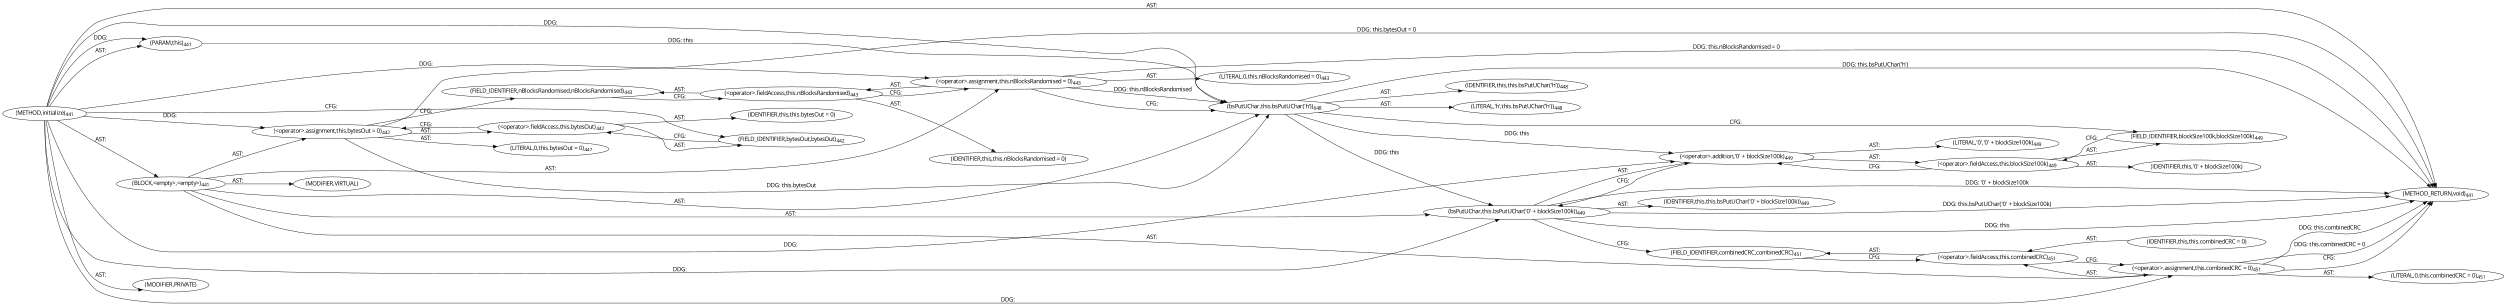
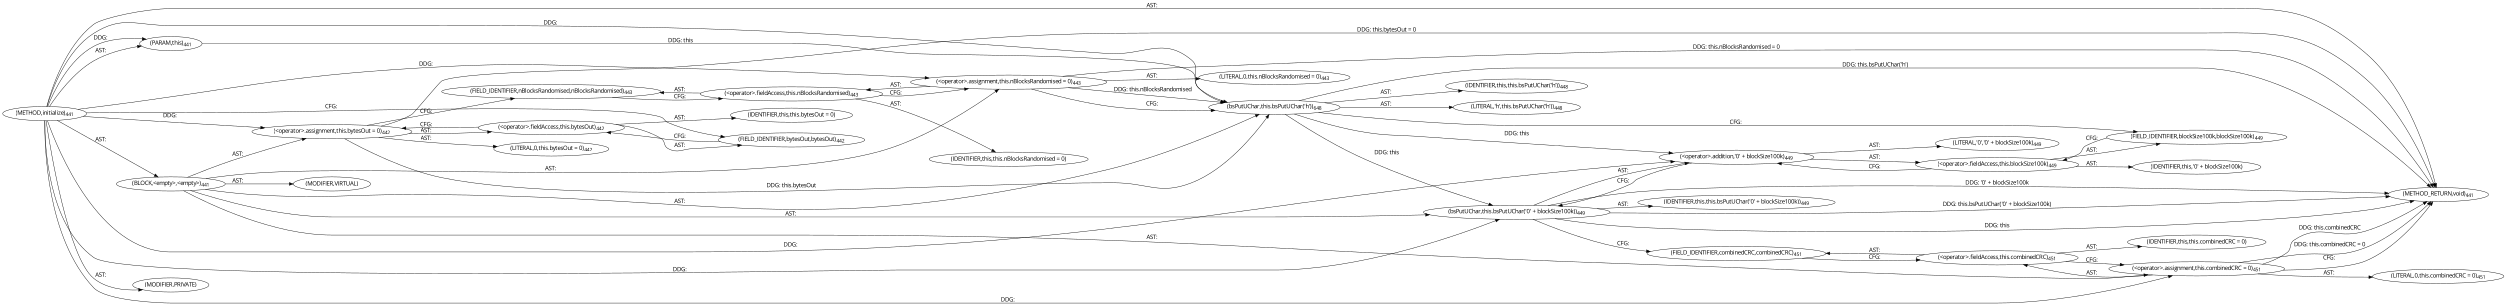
(2080, 243) -> (2098, 250)
